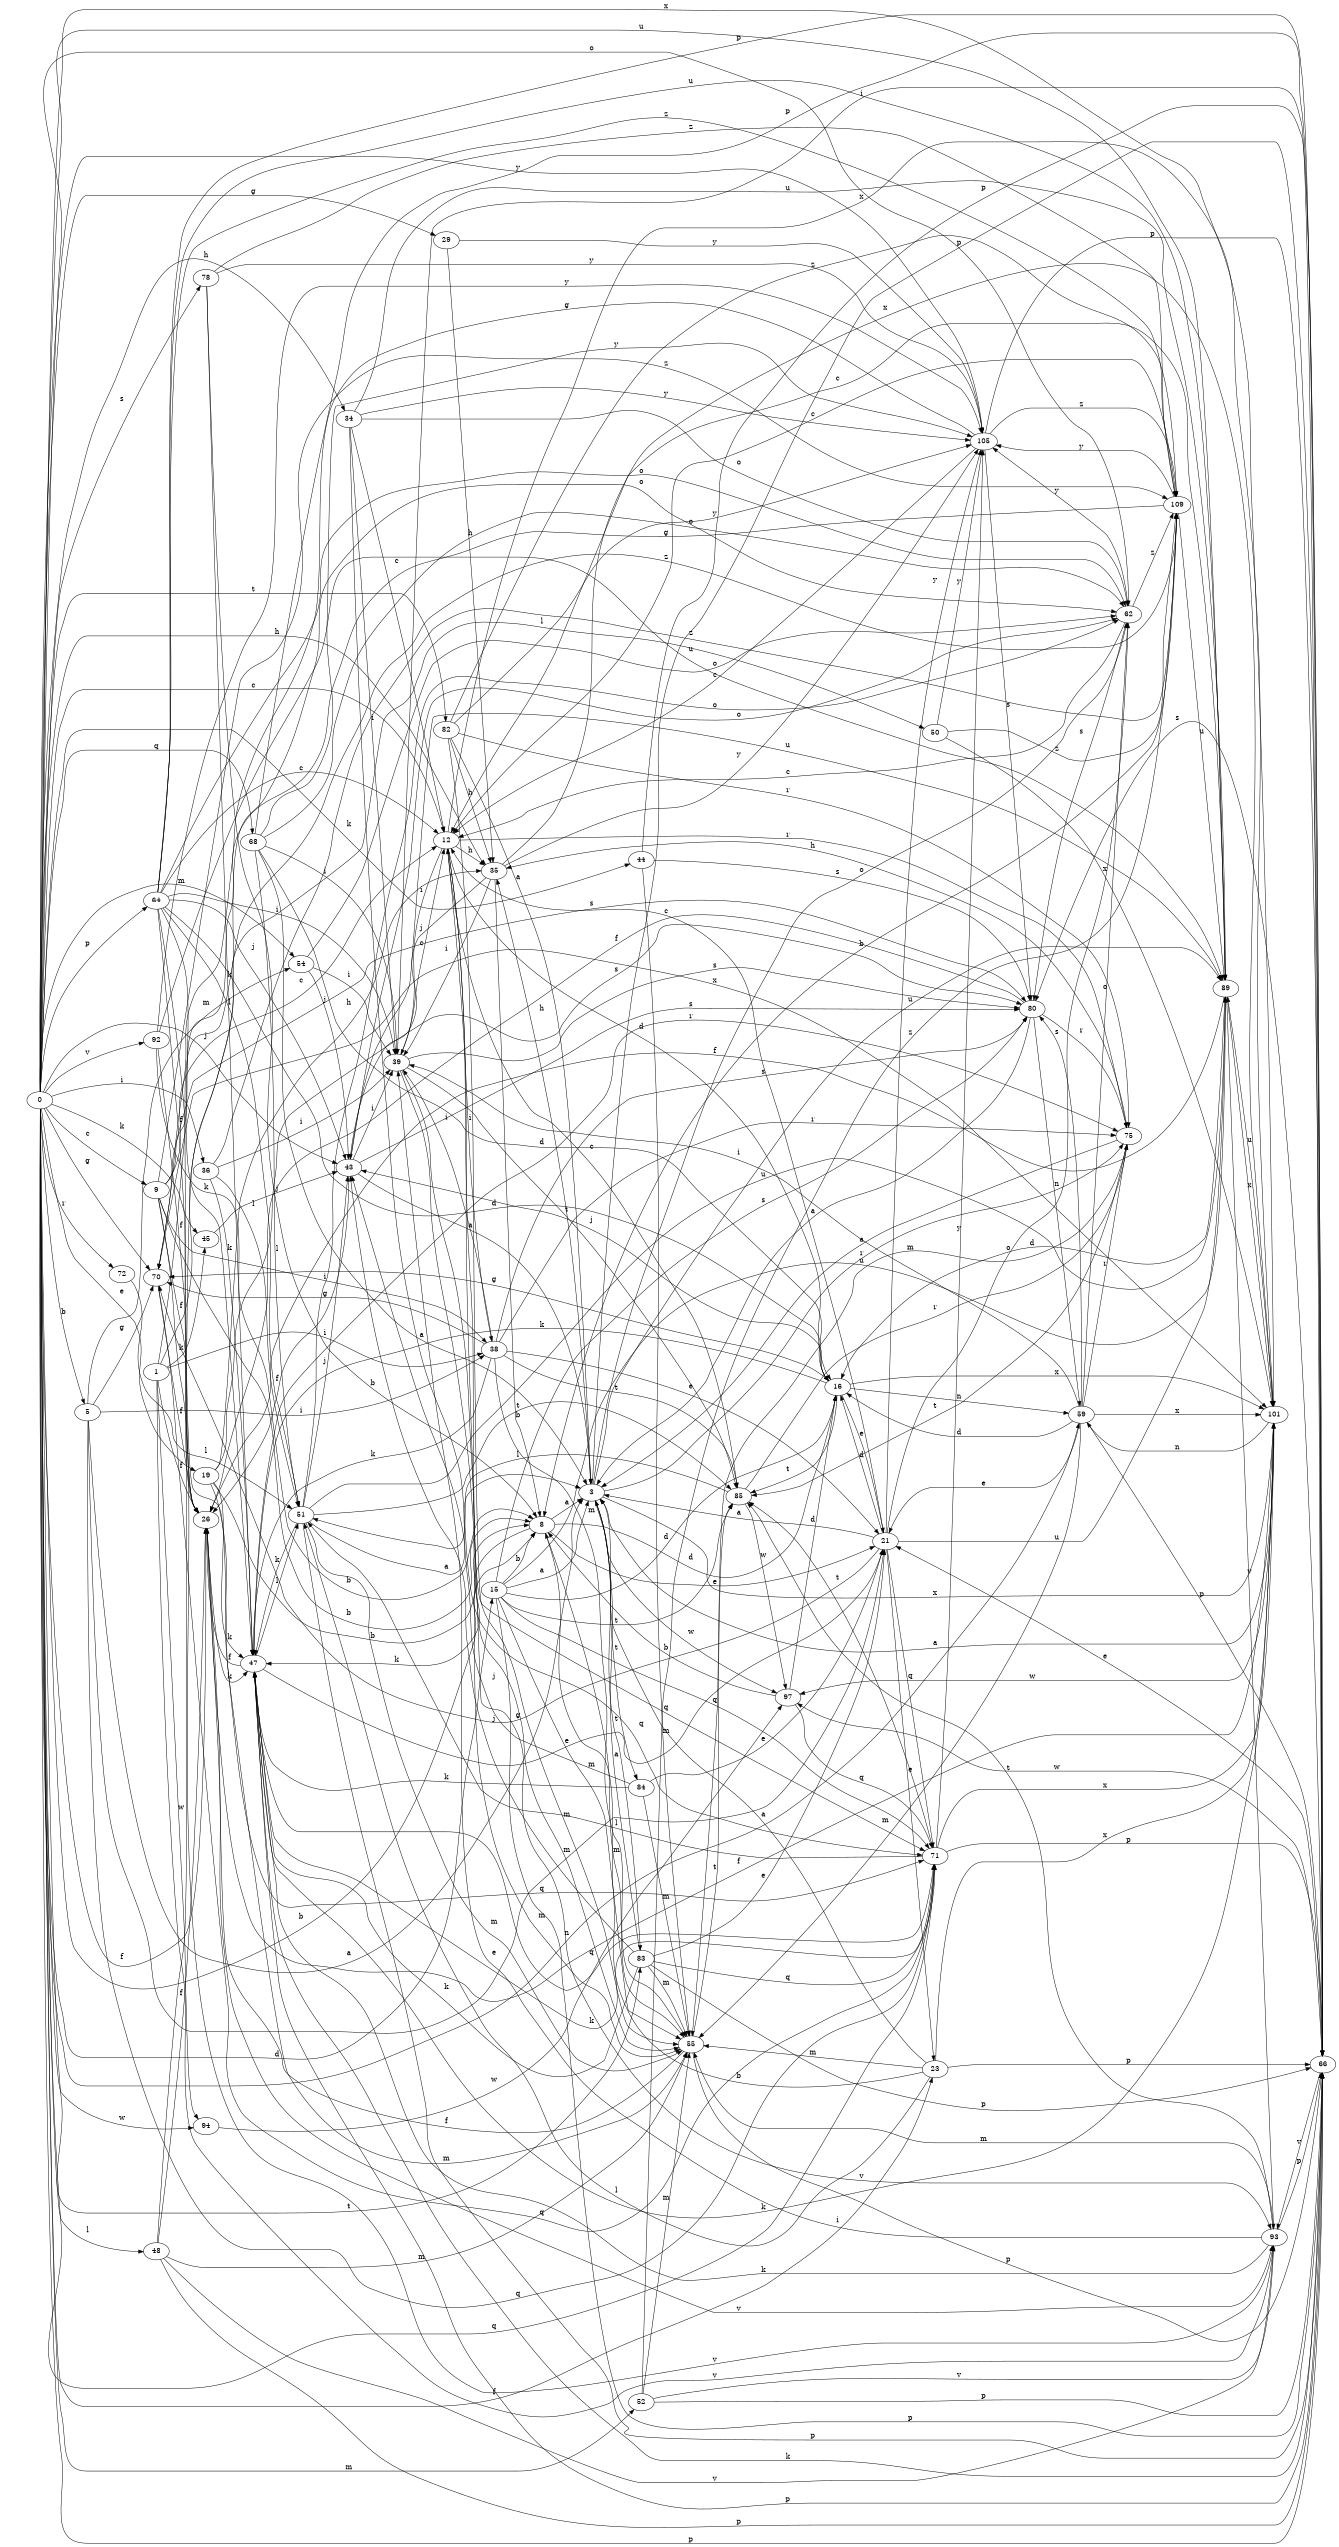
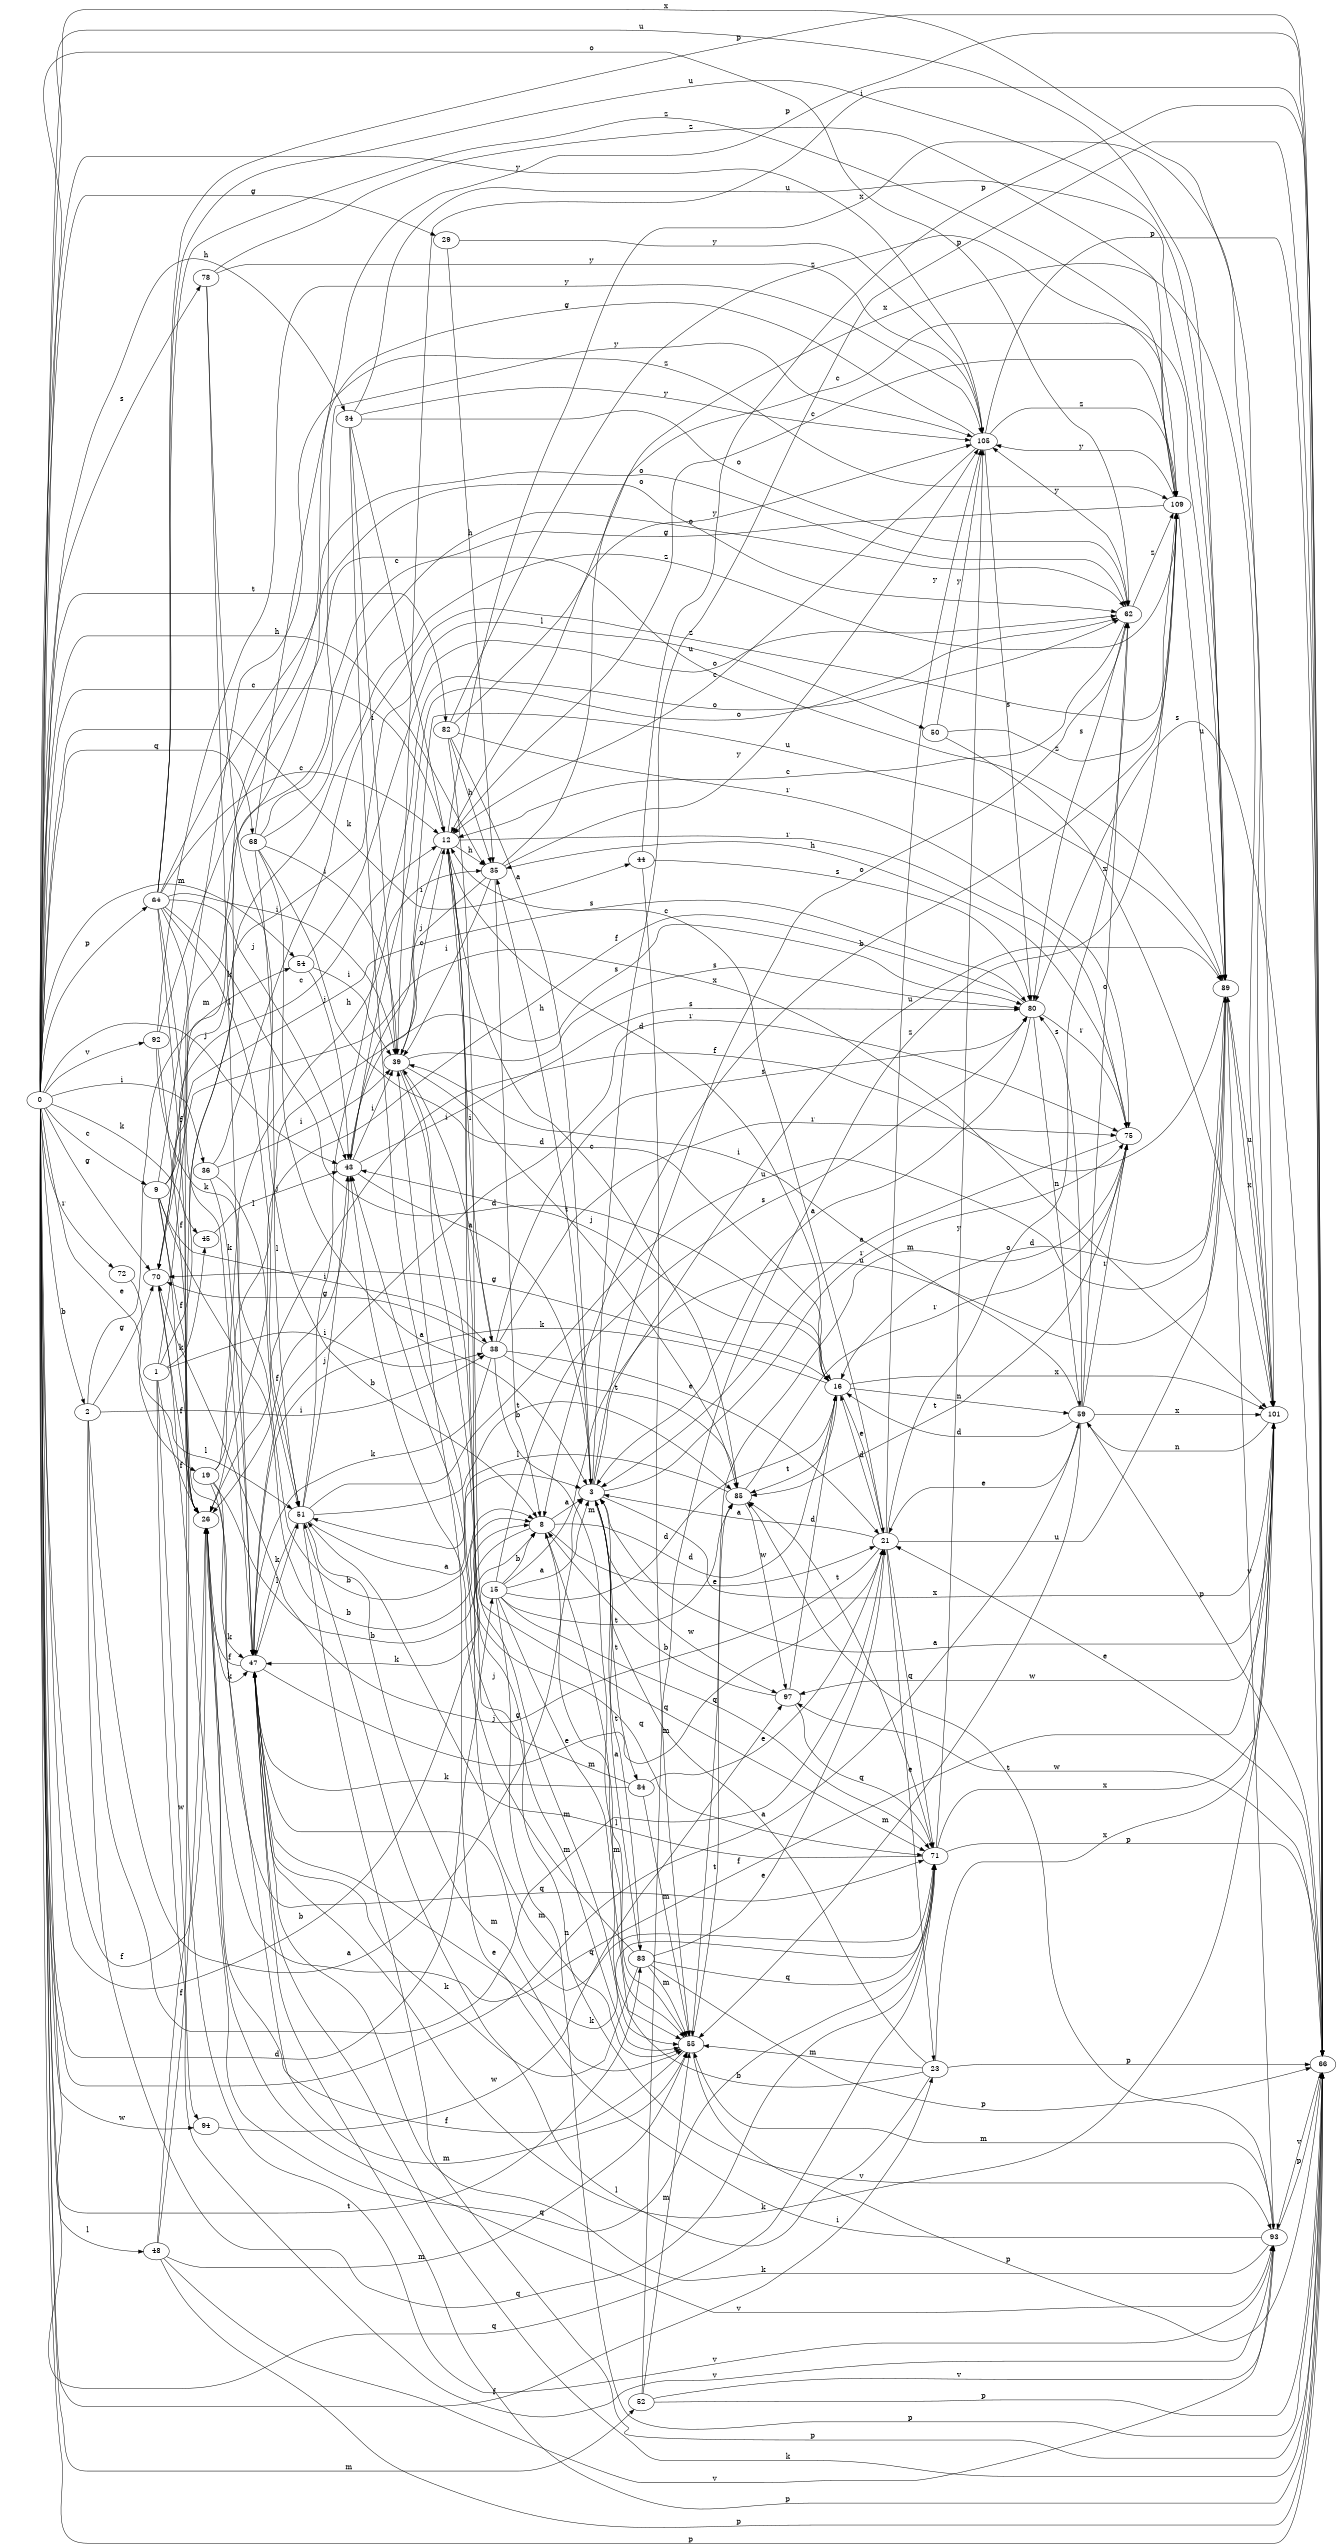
(88, 1412) -> (88, 1412)
